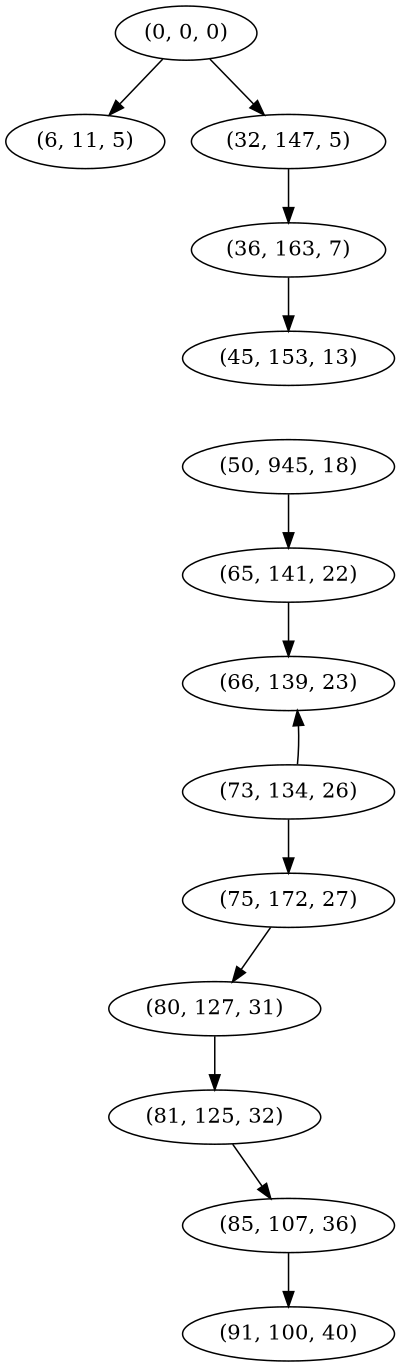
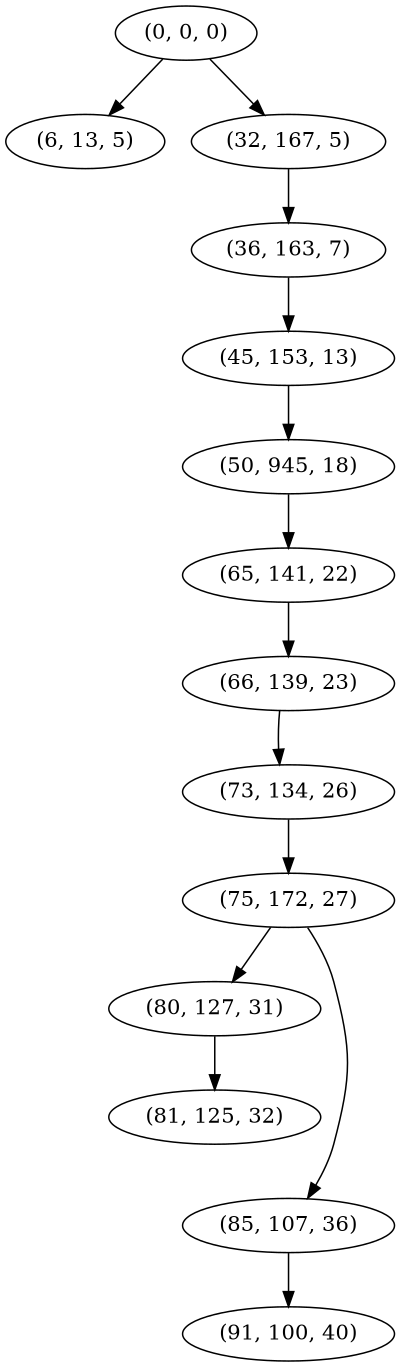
(85, 142) -> (85, 142)
(289, 142) -> (289, 142)
none -> (289, 405)
(299, 745) -> (278, 730)
(247, 1165) -> (347, 1055)
